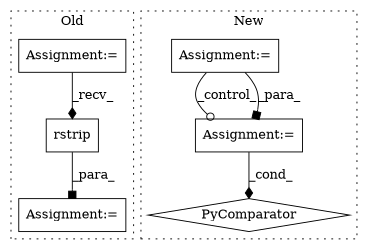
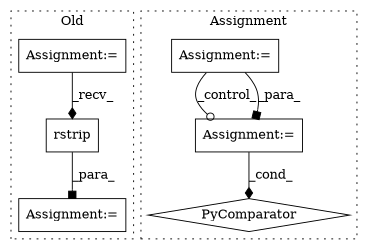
(249, 22) -> (249, 22)
